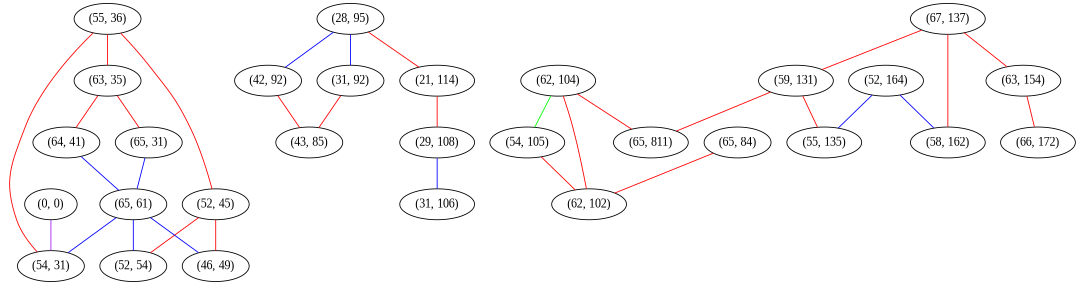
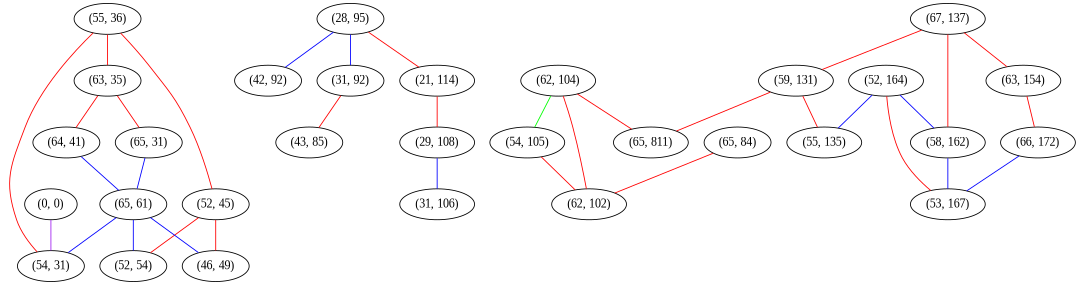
(289, 112) -> none
none -> (948, 204)
